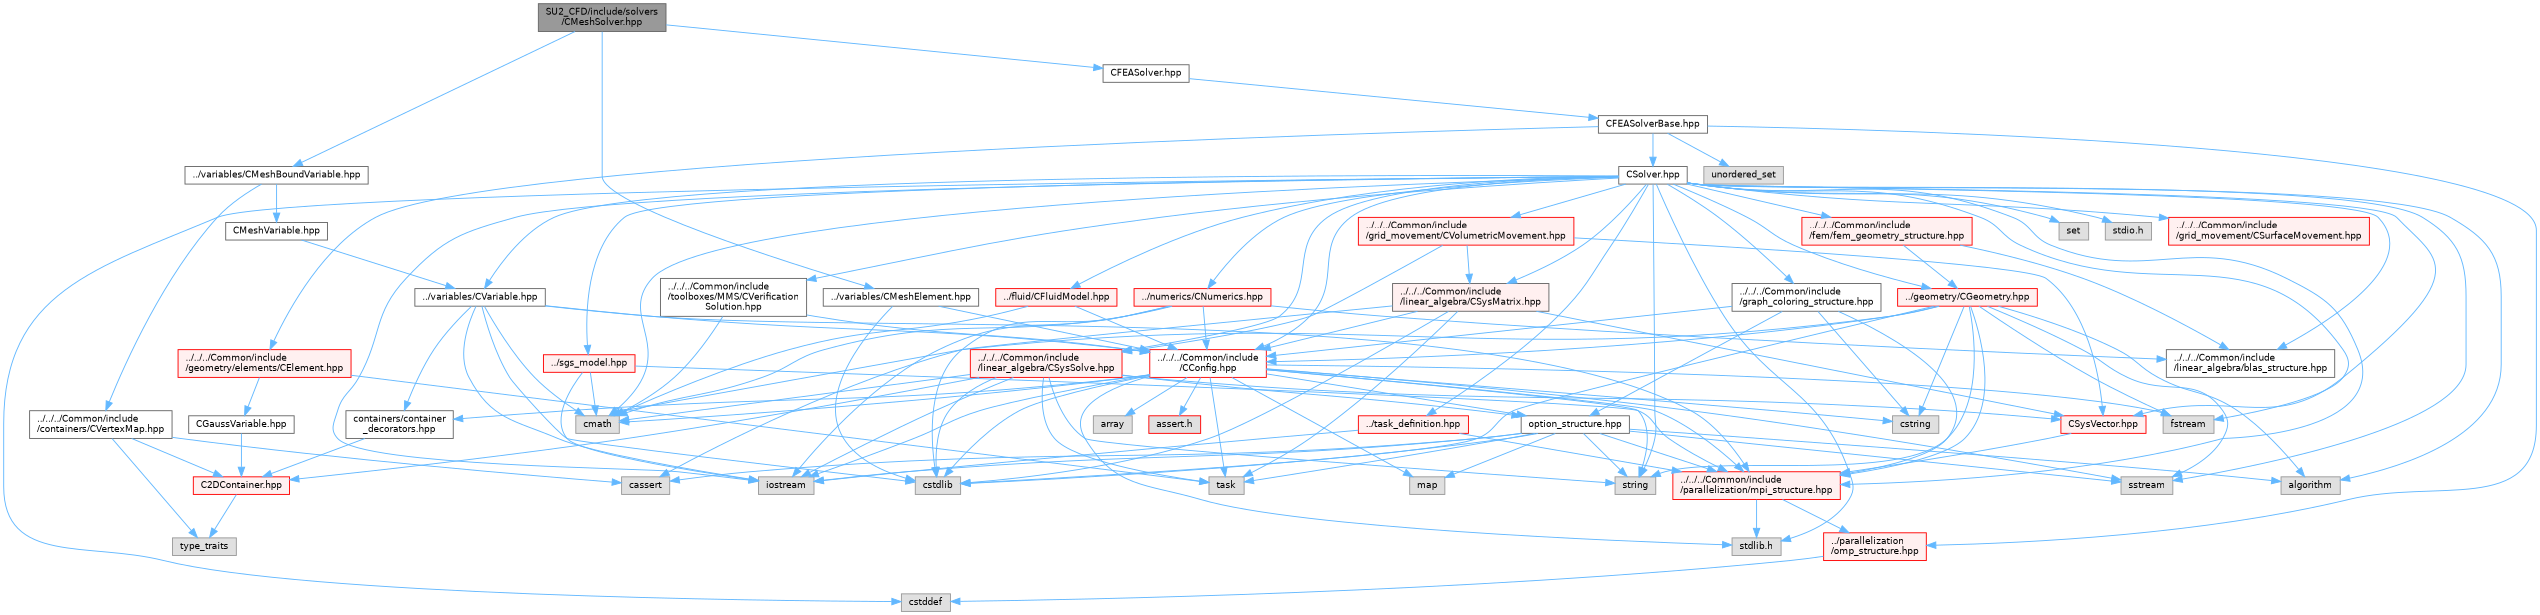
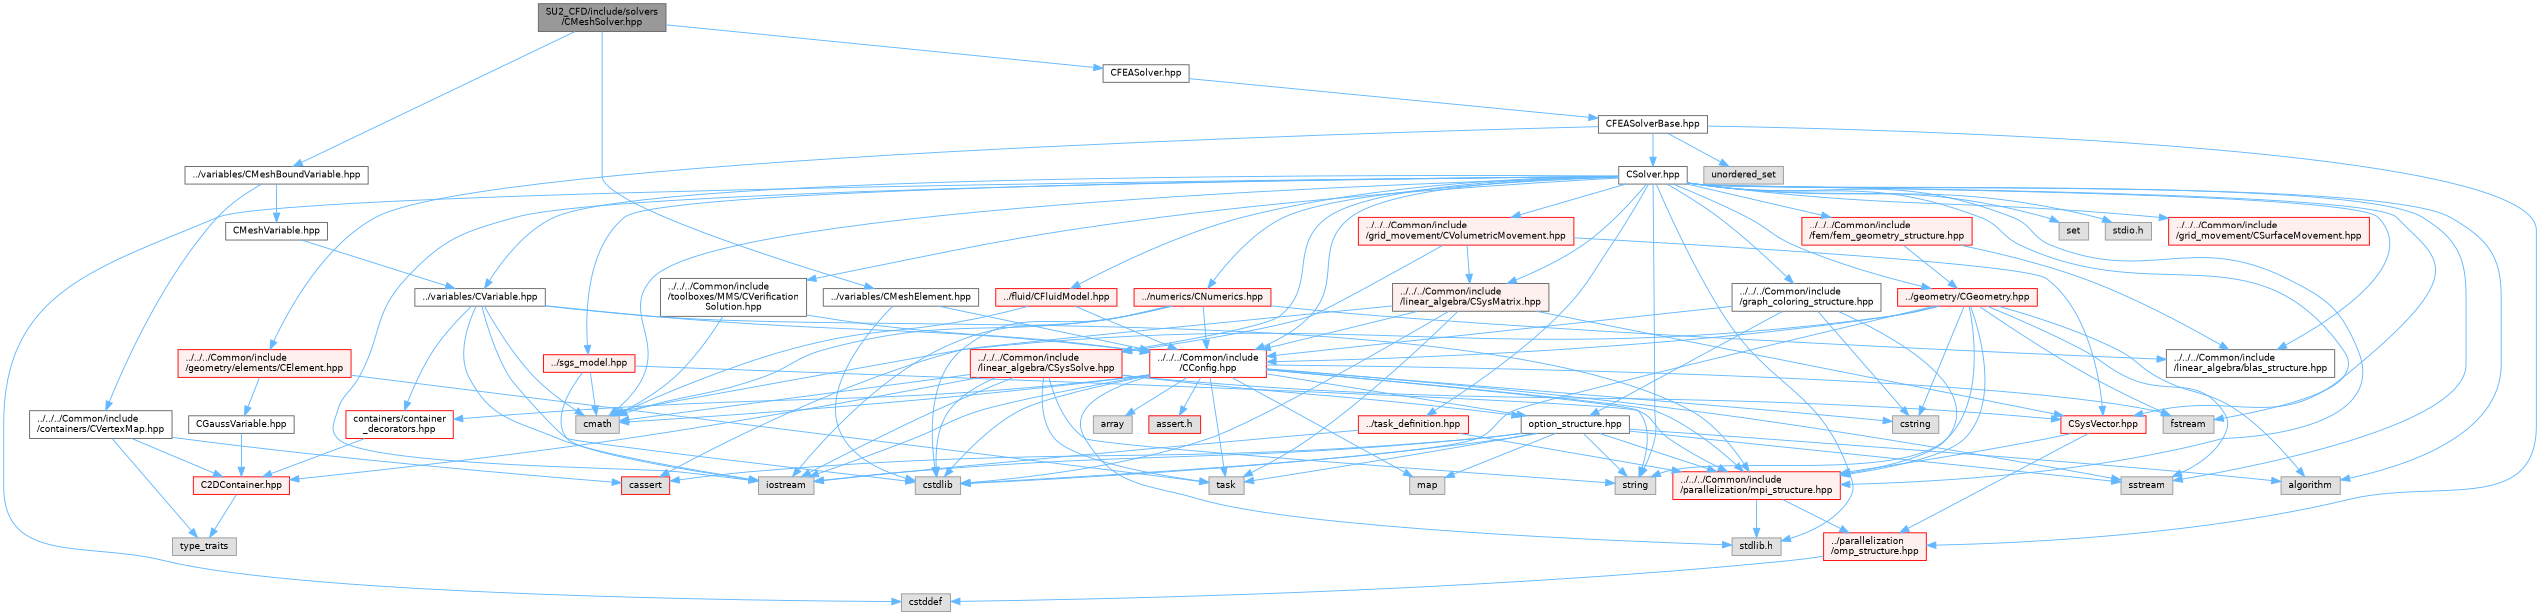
(400, 425) -> (400, 425)
none -> (1994, 483)
(646, 486) -> (646, 486)
